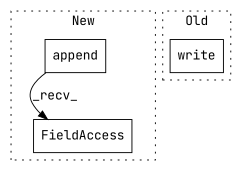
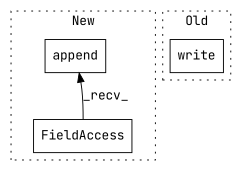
(31, 92) -> (83, 101)
